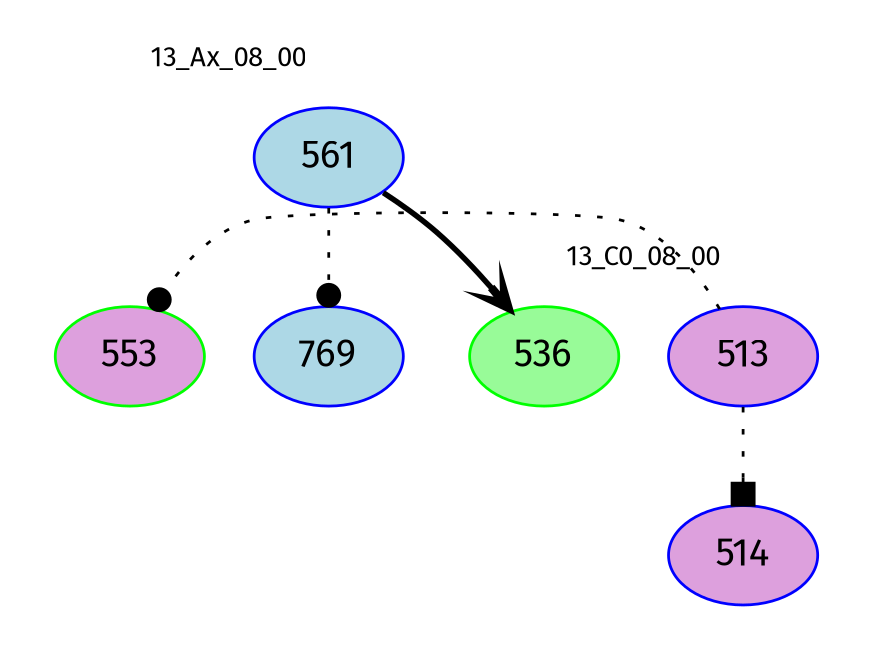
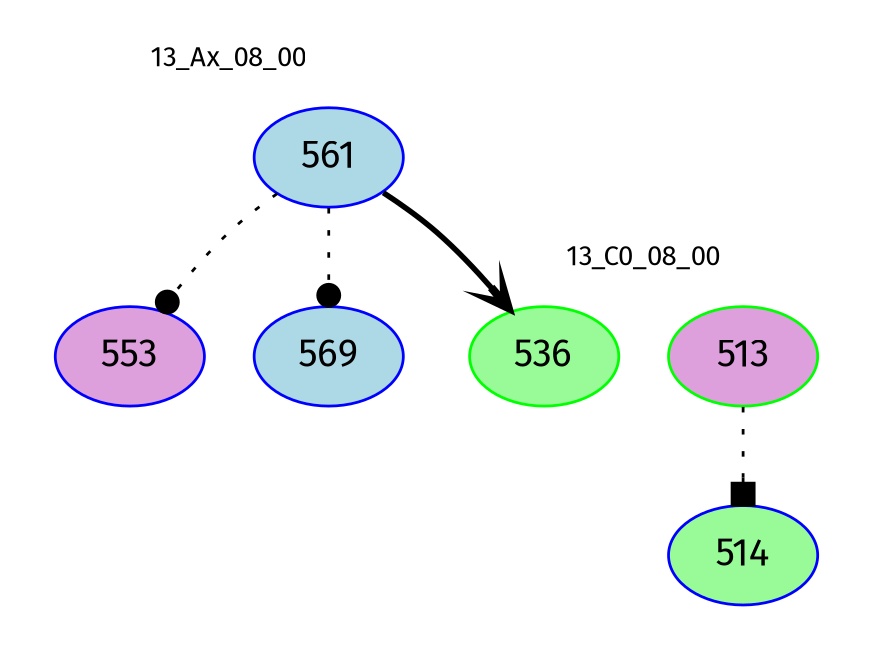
(448, 213) -> (222, 239)
(130, 356) -> (130, 356)
(329, 356) -> (329, 356)
(743, 356) -> (743, 356)
(743, 555) -> (743, 555)
